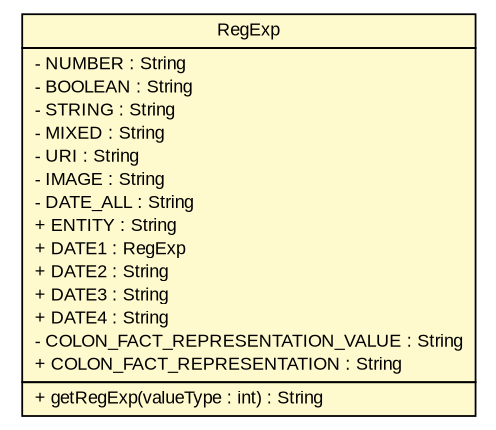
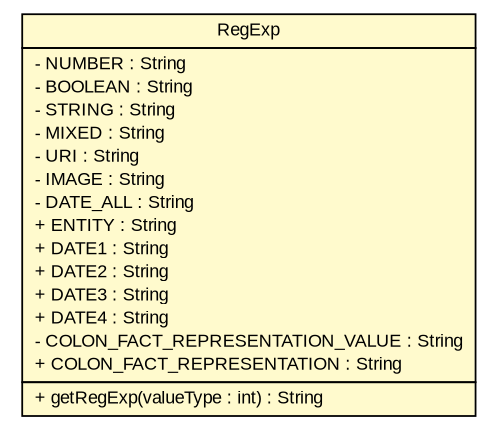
(110, 249) -> (102, 249)
